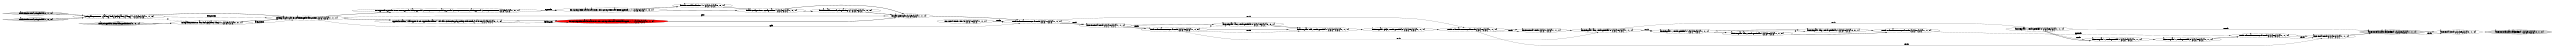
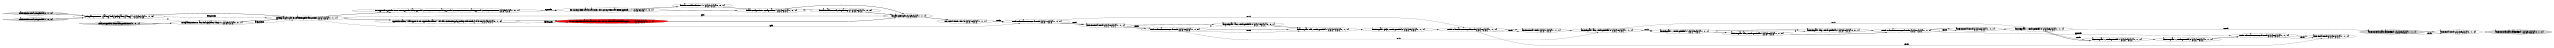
(807, 11) -> (809, 10)
(975, 17) -> (936, 19)
none -> (1975, 29)
(2360, 34) -> none
